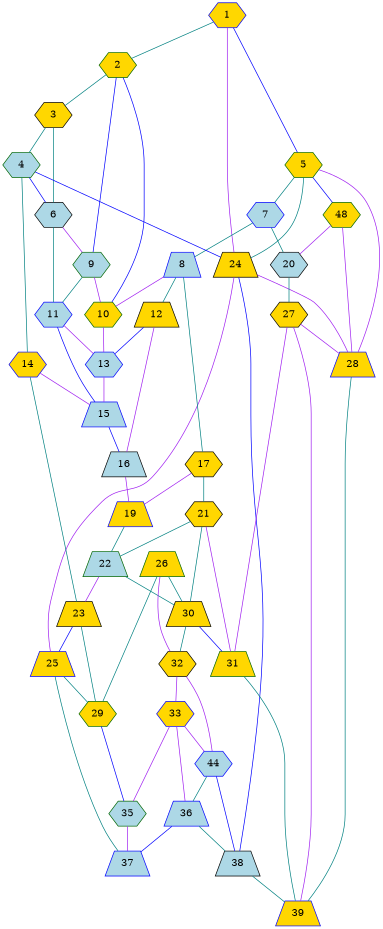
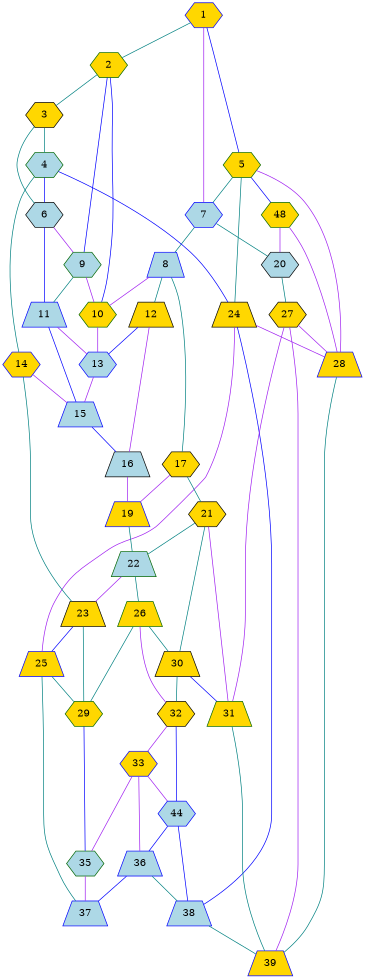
(227, 140) -> (204, 115)
(53, 265) -> (44, 265)
(53, 315) -> (44, 315)
(146, 589) -> (137, 589)
(204, 712) -> (176, 764)
(200, 789) -> (158, 839)
(238, 864) -> (189, 913)
